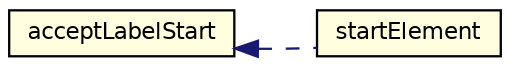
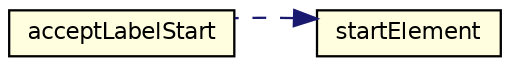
(288, 49) -> (264, 18)
